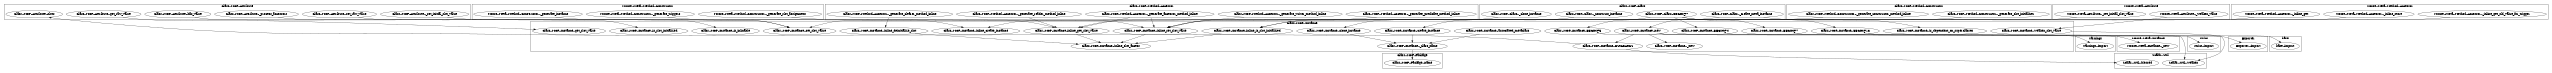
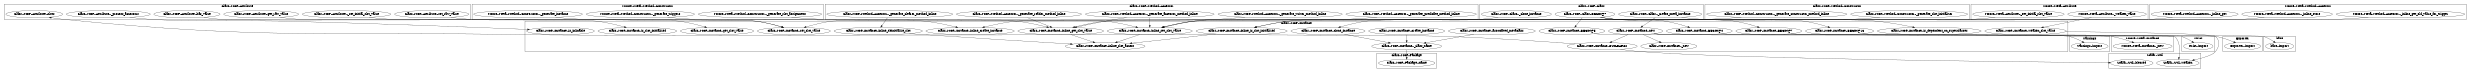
(1594, 14) -> none
